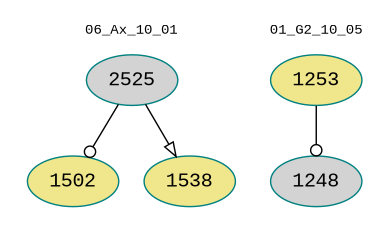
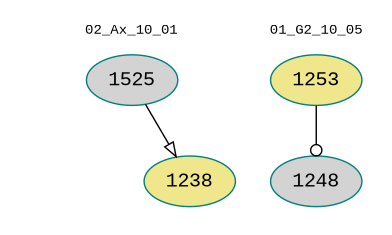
(132, 30) -> (132, 30)
(132, 80) -> (132, 80)
(73, 181) -> none
(190, 181) -> (190, 181)
